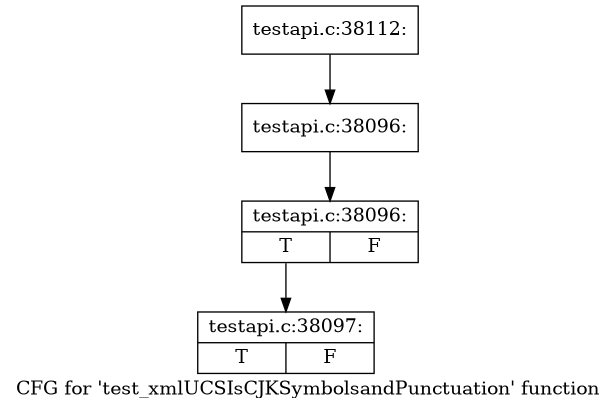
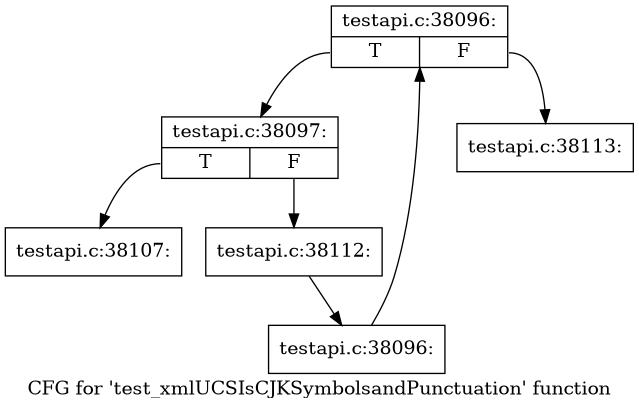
none -> (545, 148)
none -> (294, 196)
none -> (94, 252)
